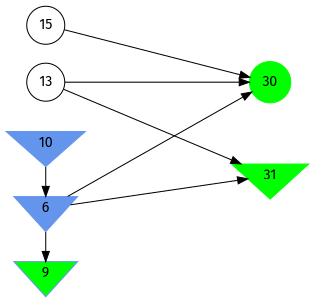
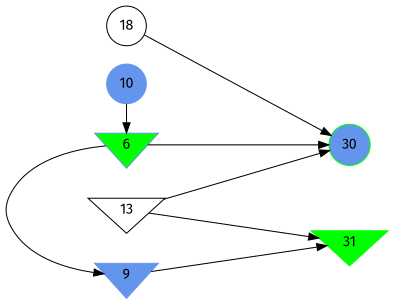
(46, 25) -> (127, 26)
(46, 82) -> (127, 210)
(270, 82) -> (350, 145)
(46, 143) -> (127, 84)
(154, 193) -> (234, 259)
(46, 208) -> (127, 145)
(46, 273) -> (127, 275)
